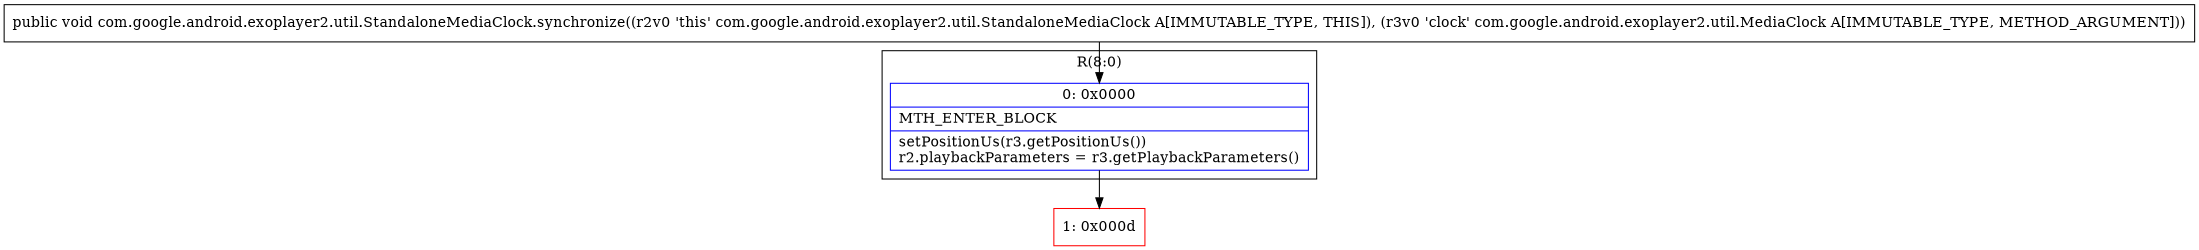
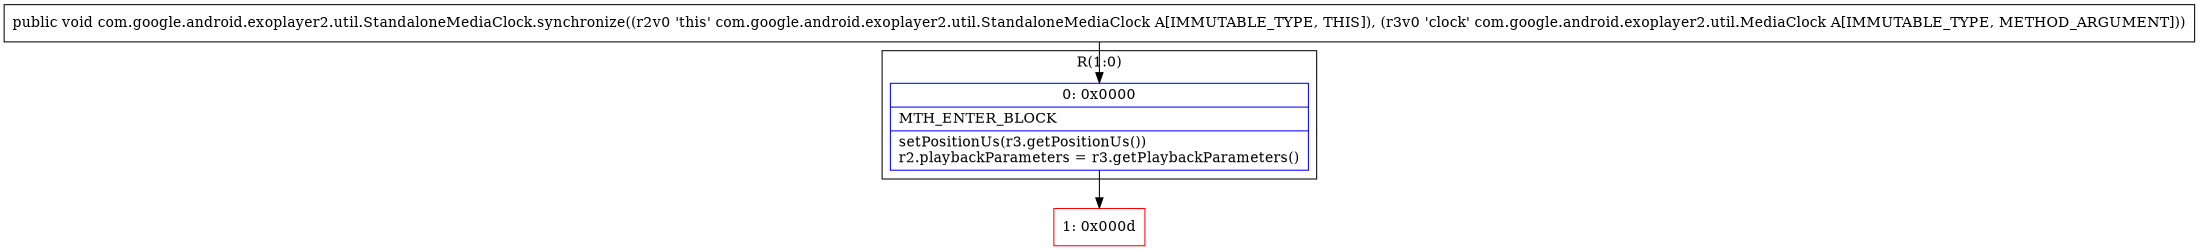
(1099, 63) -> (1099, 63)
